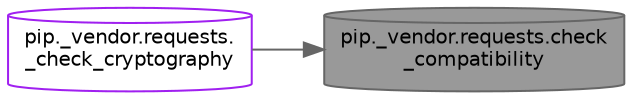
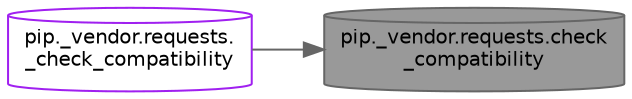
(130, 50) -> (130, 50)
